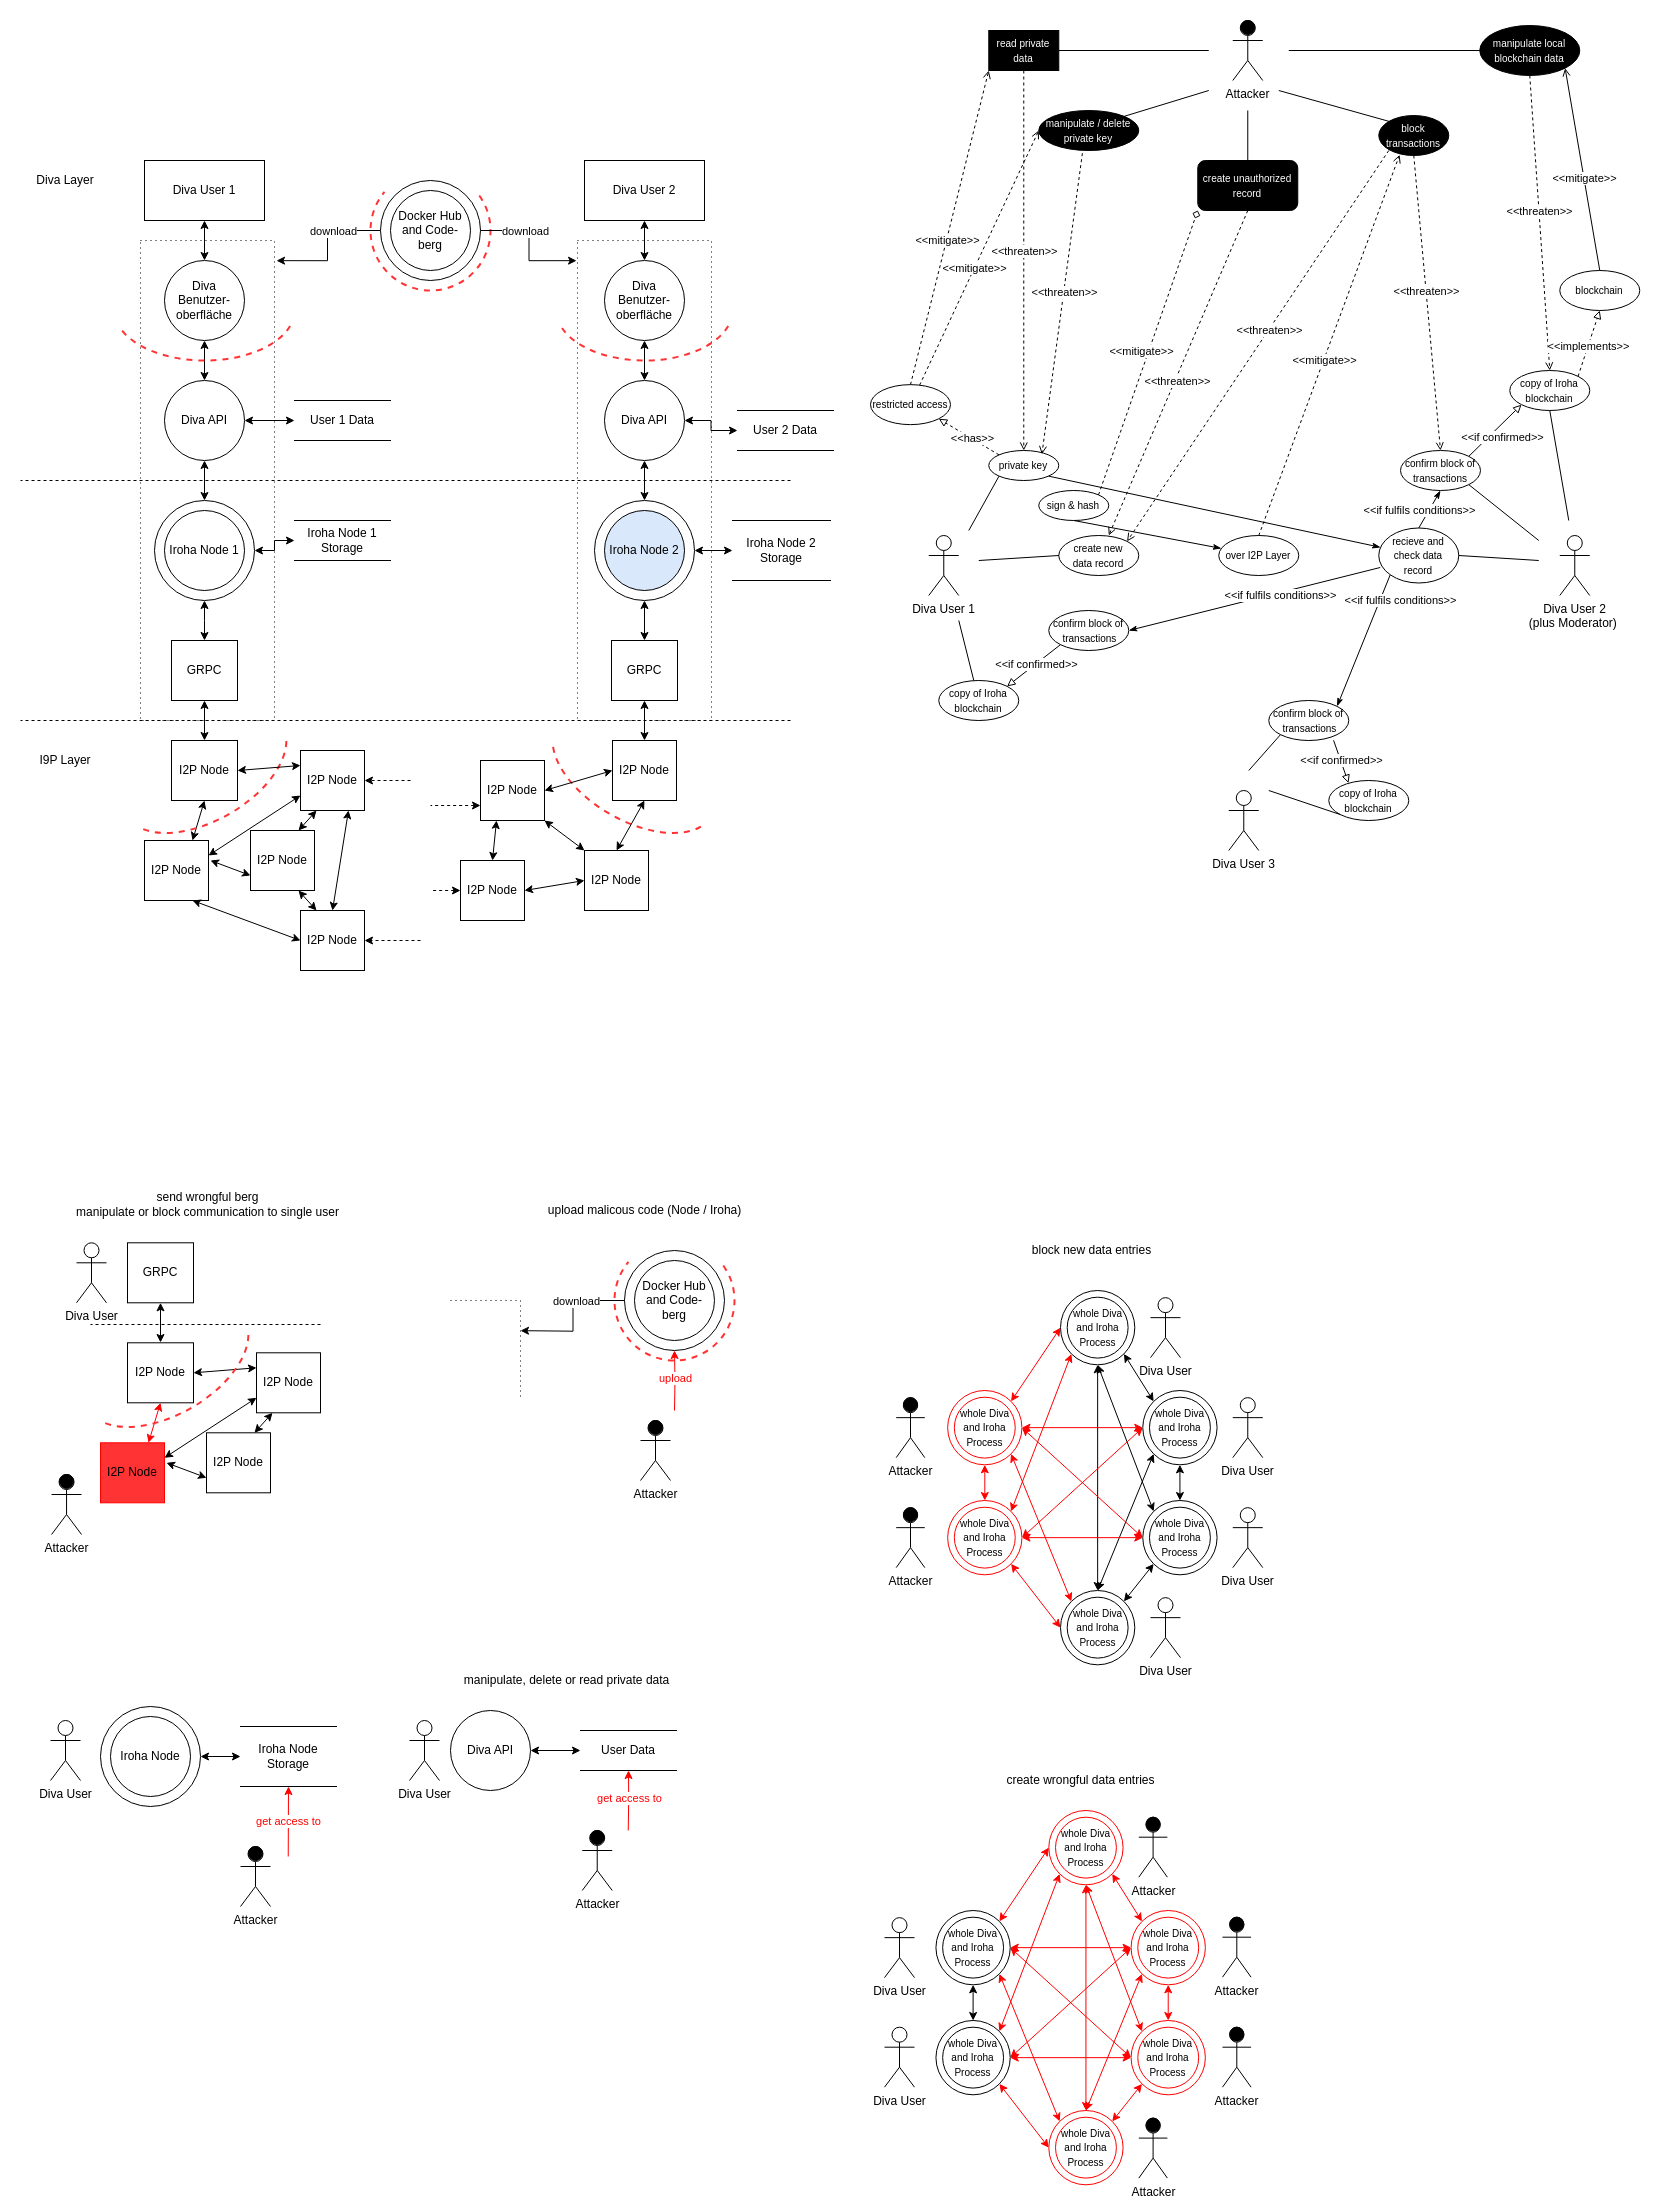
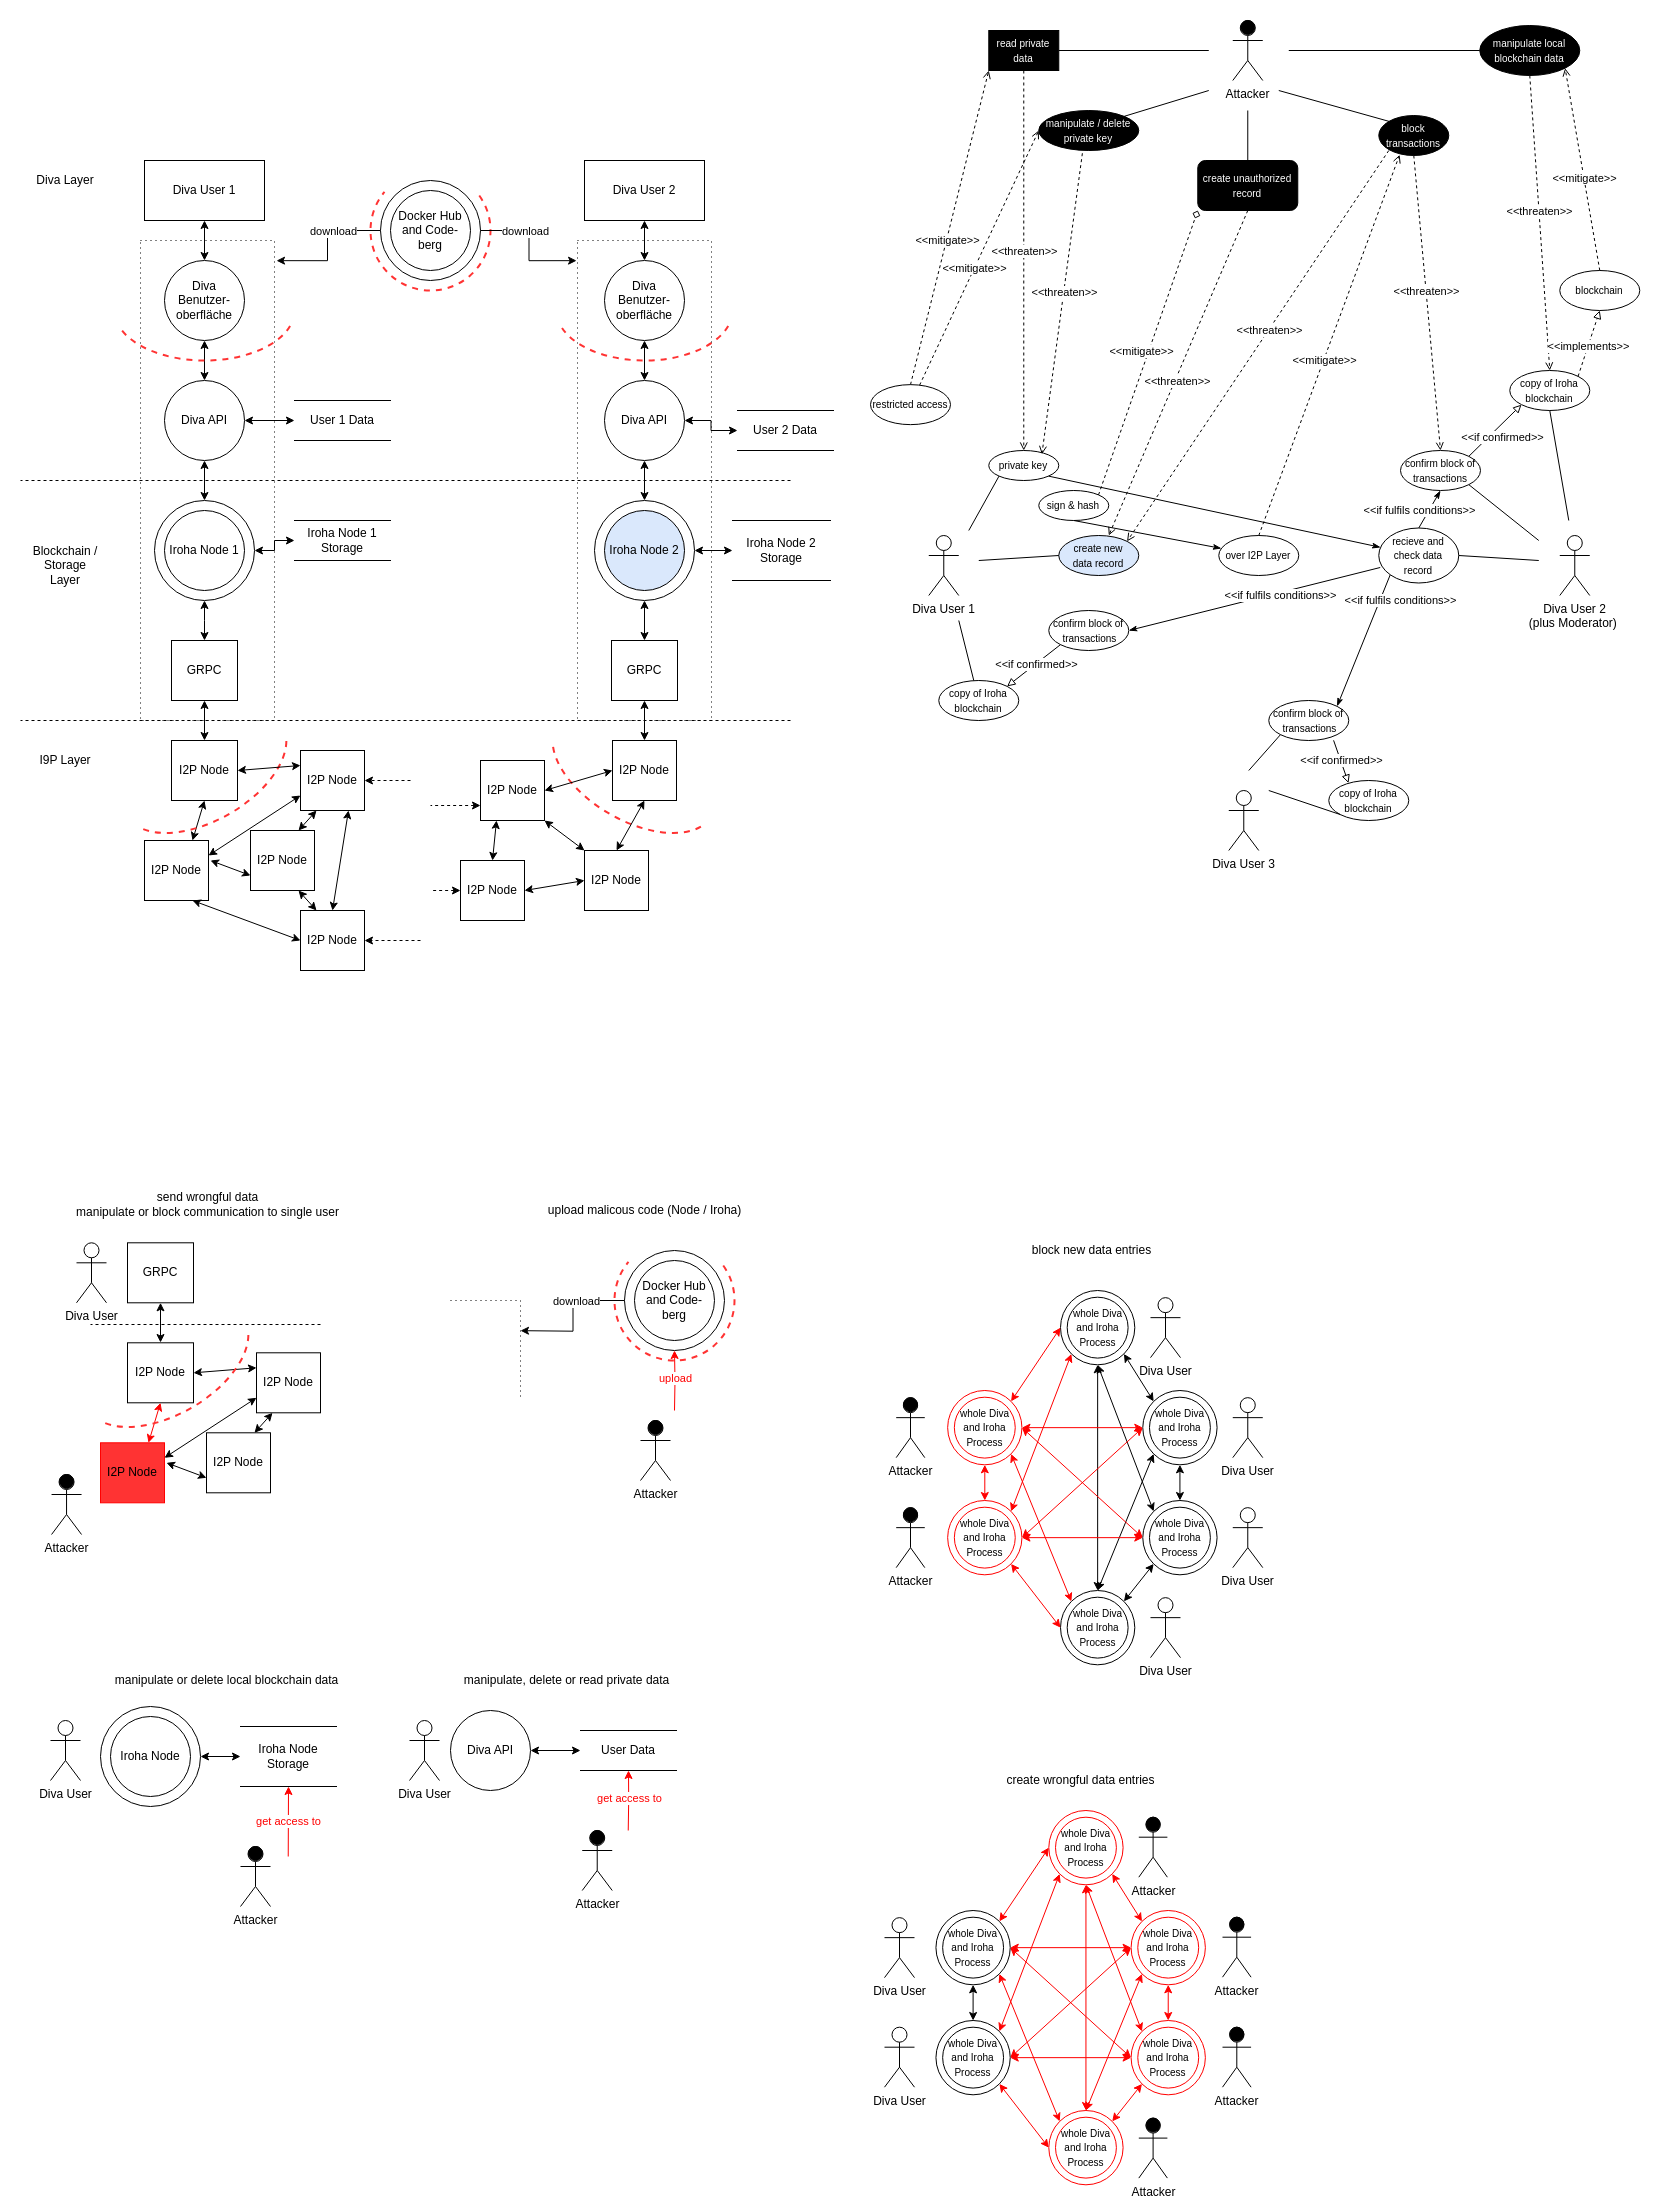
(1574, 122) -> (1574, 122)
(972, 439) -> none
(1099, 556) -> (1099, 556)
none -> (66, 566)
(208, 1205) -> (208, 1205)
none -> (227, 1681)
